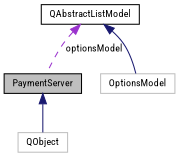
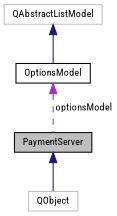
(90, 14) -> (53, 14)
(58, 52) -> (53, 113)
(138, 84) -> (53, 73)
